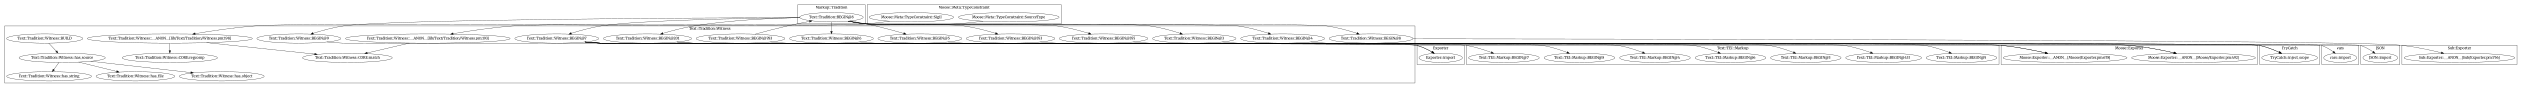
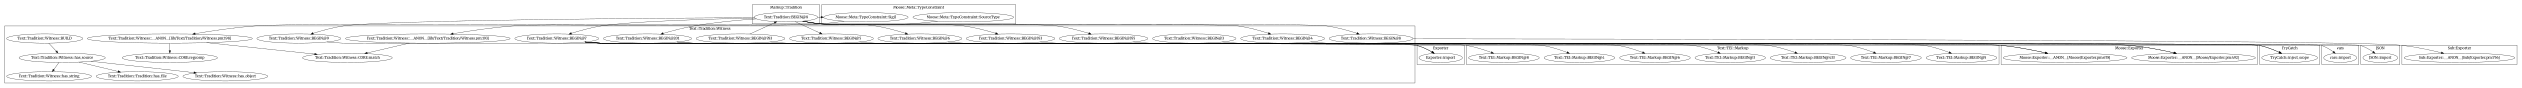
(1014, 24) -> (819, 17)
(135, 76) -> (137, 76)
